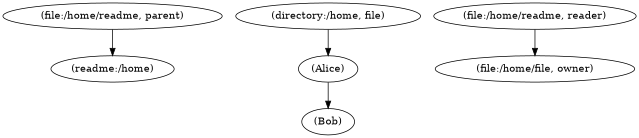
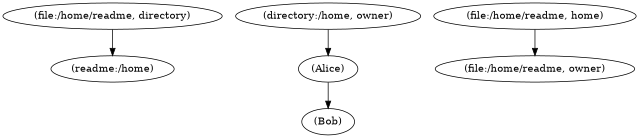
(113, 16) -> (113, 16)
(328, 16) -> (328, 16)
(535, 16) -> (535, 16)
(535, 69) -> (535, 69)
